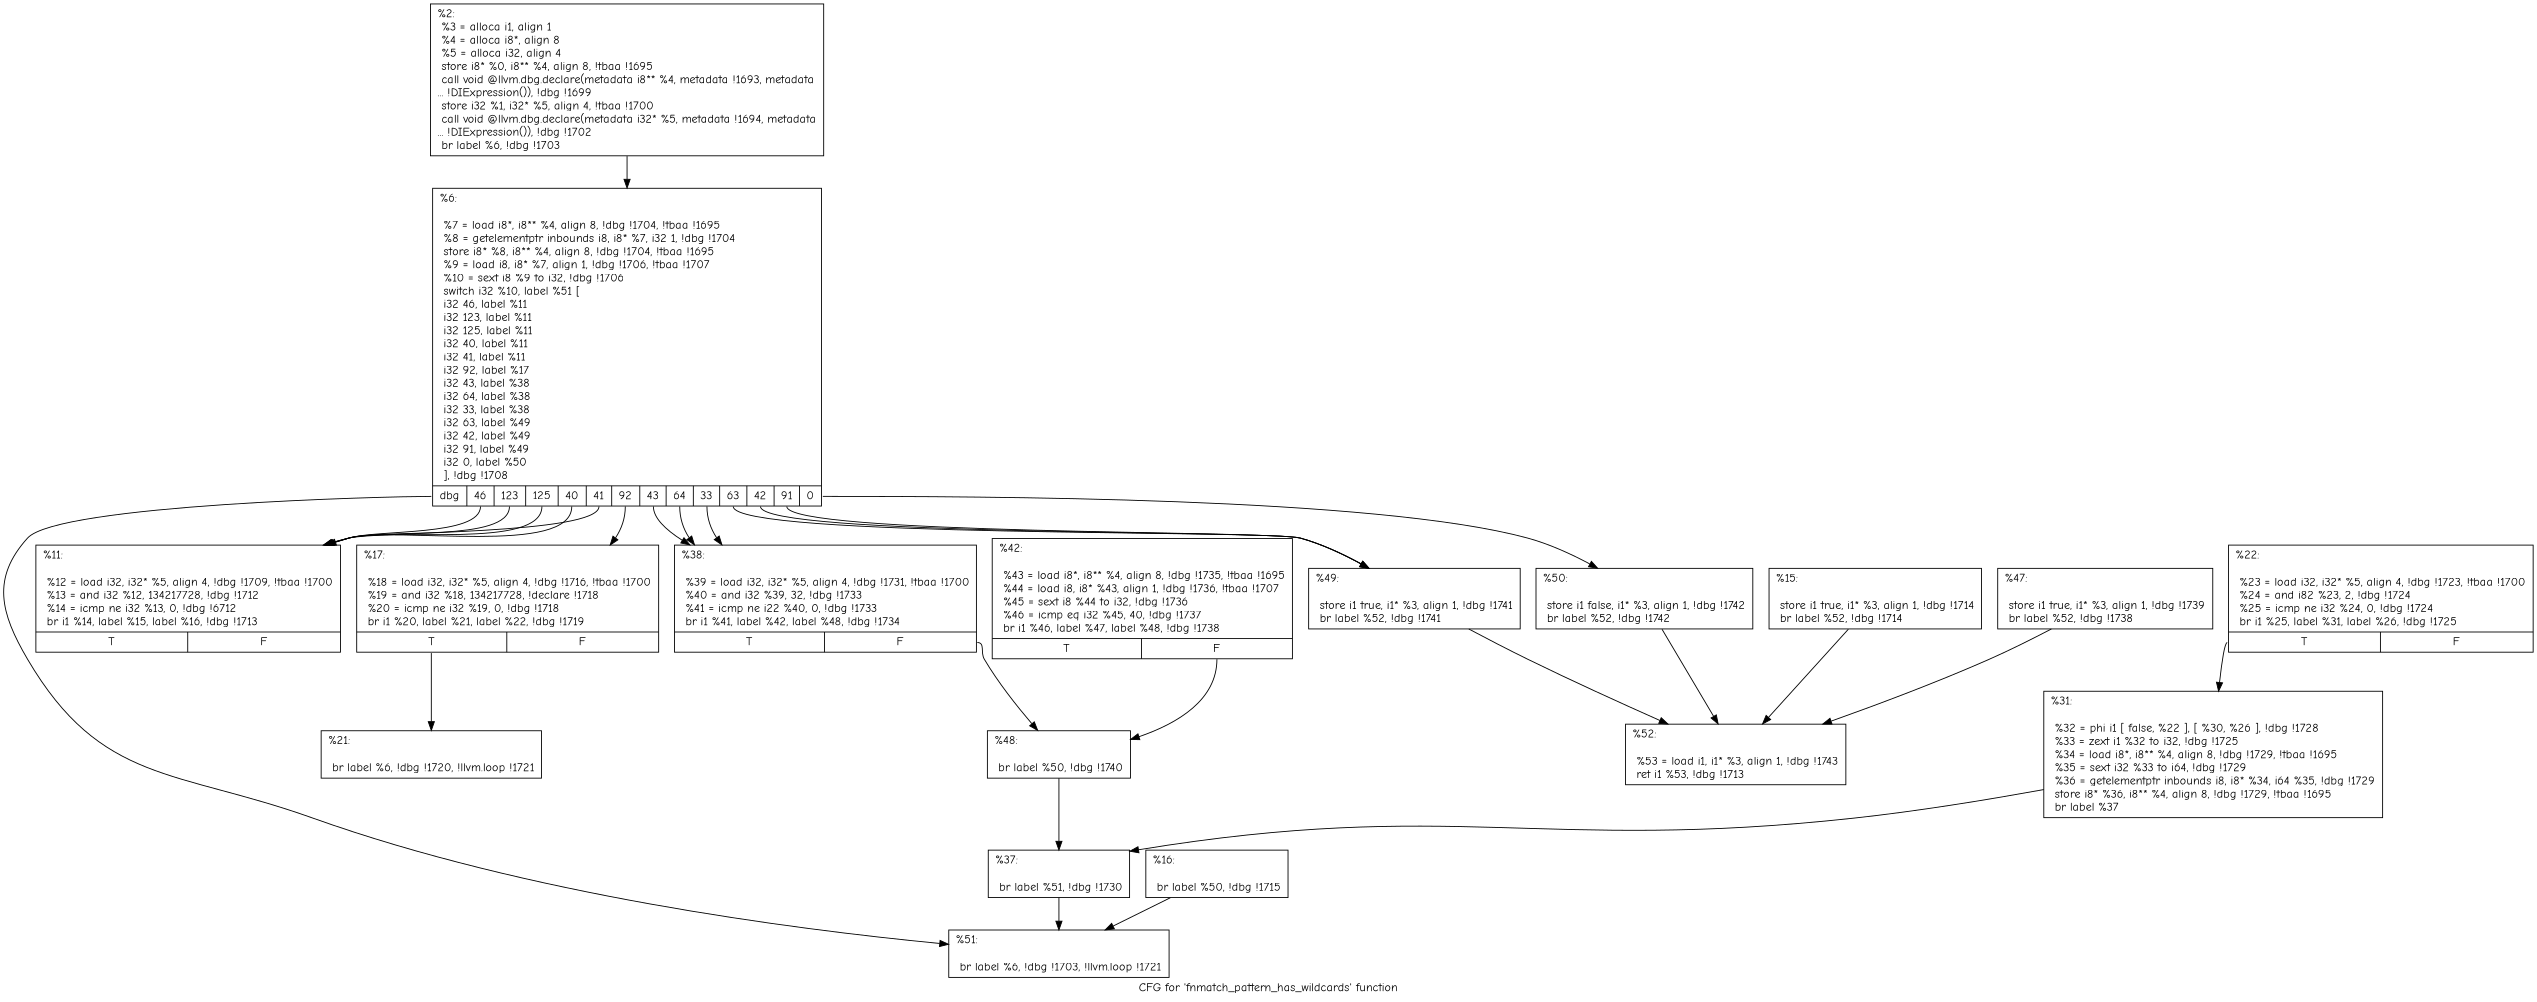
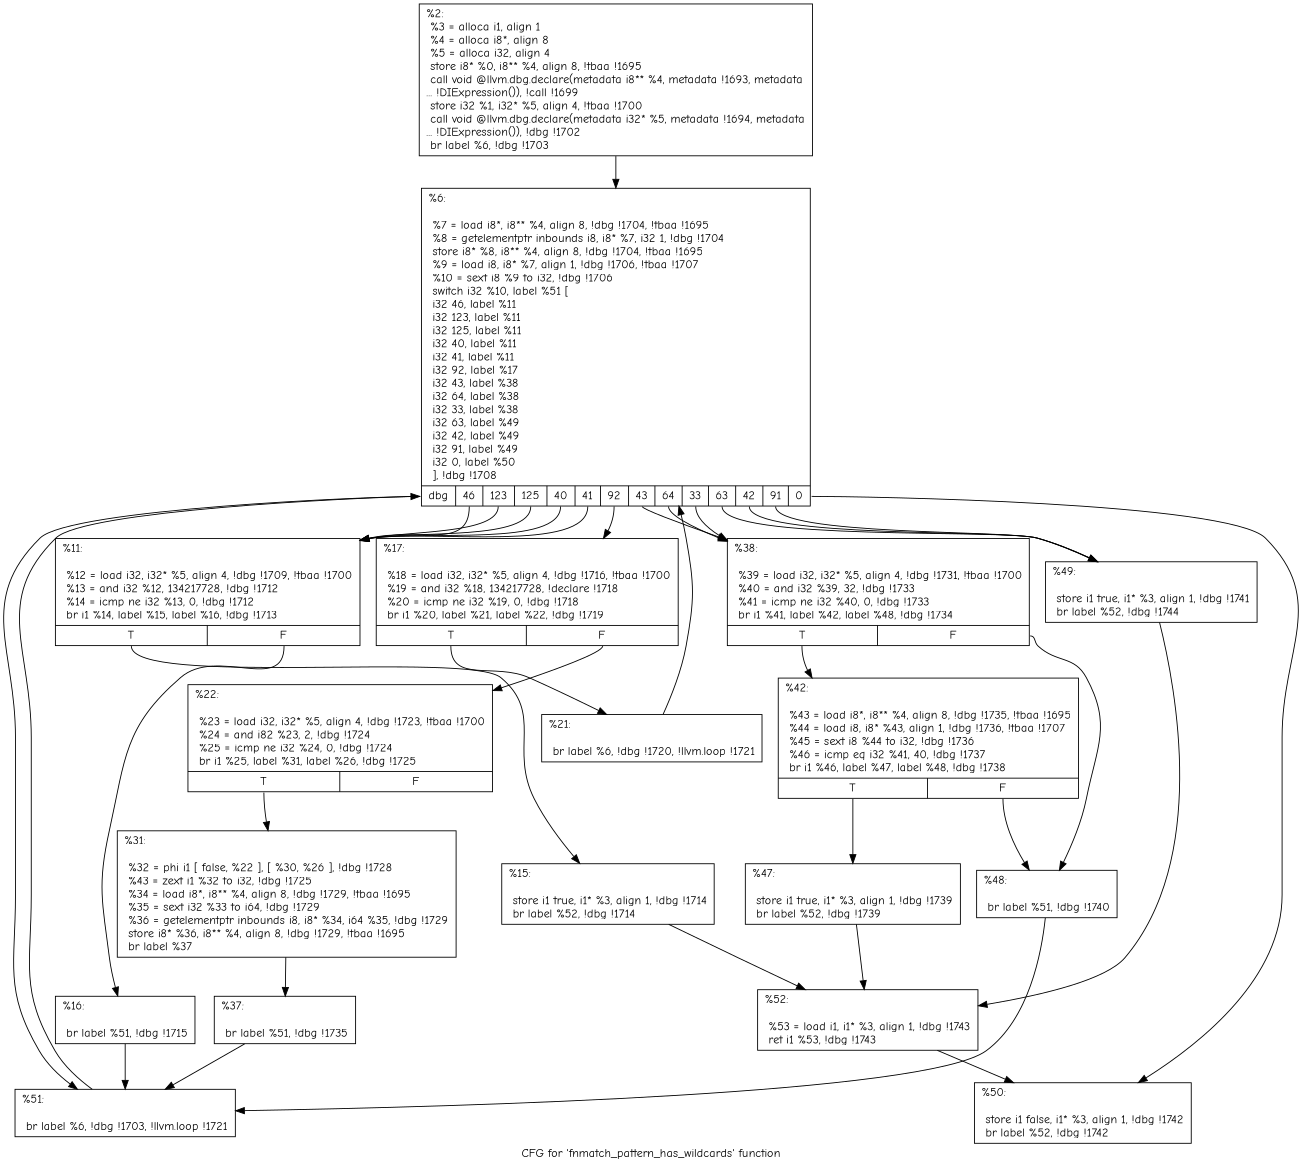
(515, 93) -> (503, 93)
(140, 608) -> (159, 602)
(779, 608) -> (832, 602)
(1101, 615) -> (886, 754)
none -> (691, 616)
(1378, 618) -> (1116, 612)
(2069, 618) -> (817, 914)
none -> (21, 639)
none -> (803, 659)
none -> (414, 667)
none -> (554, 670)
(1688, 673) -> (971, 1065)
(2145, 741) -> (218, 881)
none -> (124, 765)
(1059, 768) -> (1047, 907)
(1688, 774) -> (820, 1040)
(1059, 810) -> (692, 1094)
none -> (853, 827)
(1059, 887) -> (285, 1033)
(1217, 887) -> (125, 1033)
